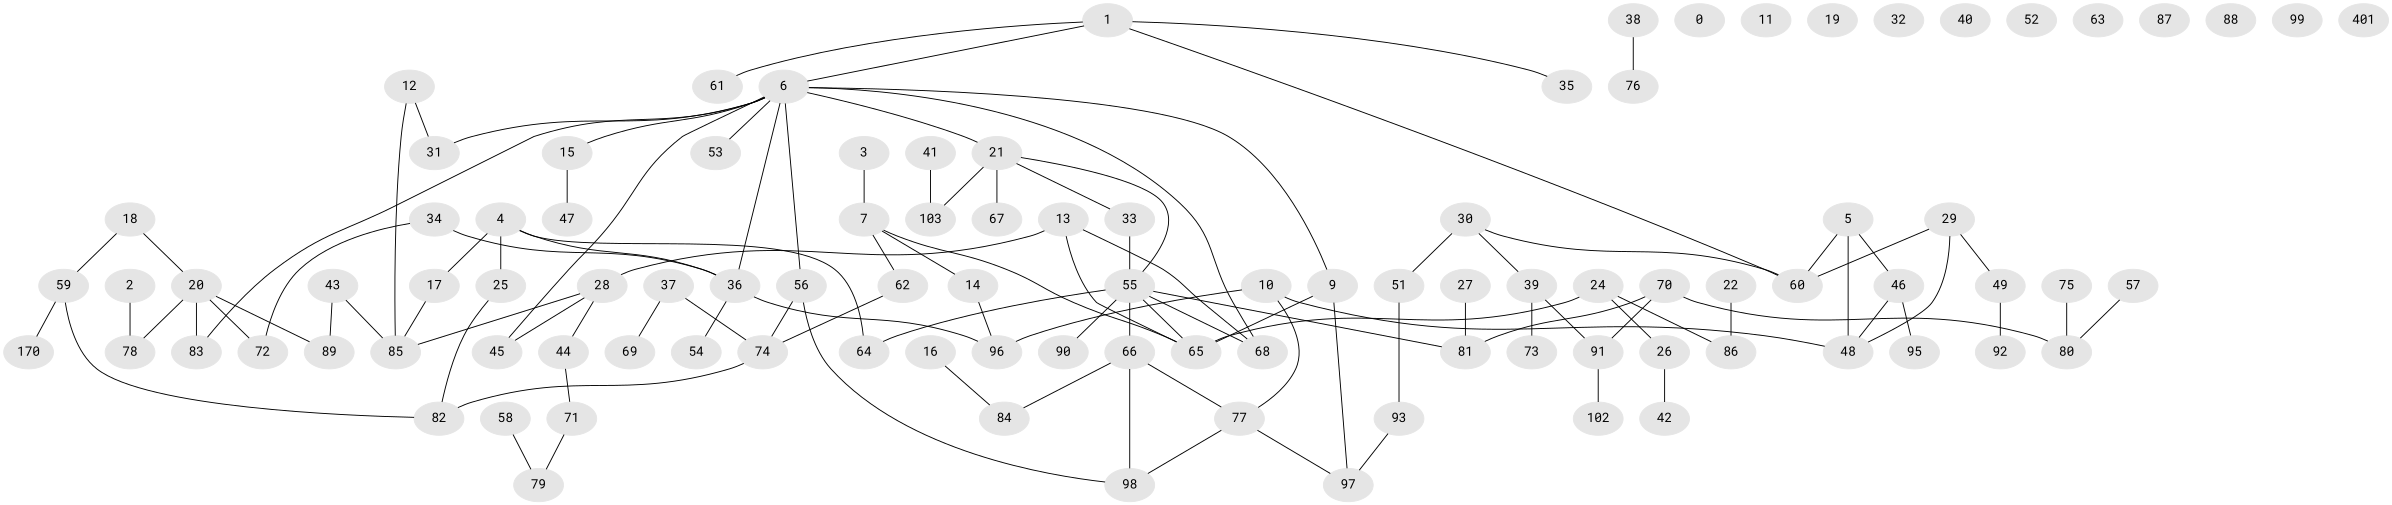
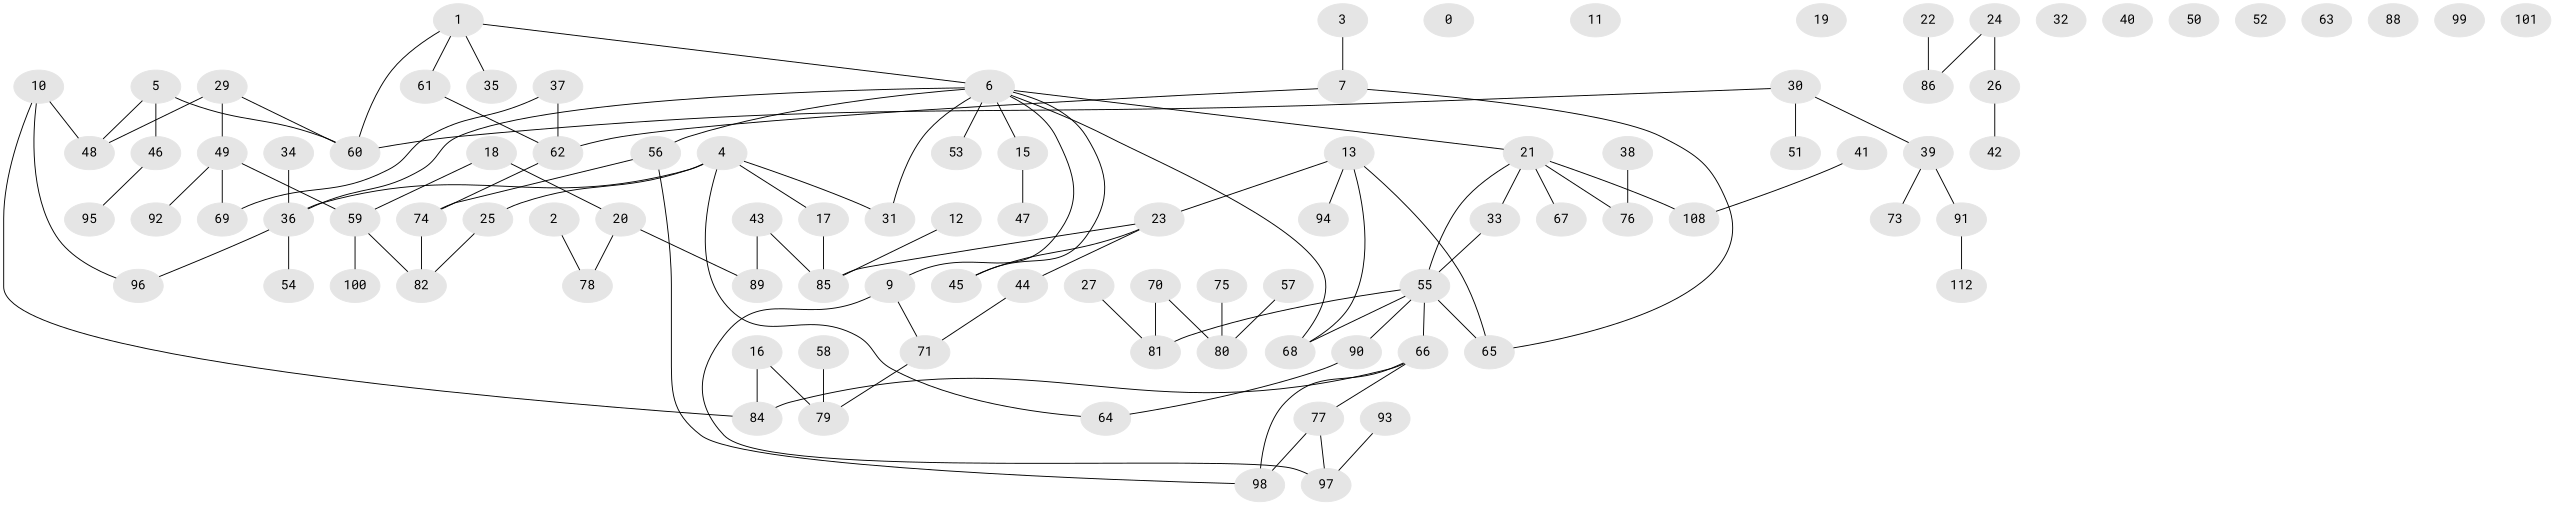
(2164, 20) -> none
none -> (2194, 20)
(2364, 20) -> (2526, 20)
(422, 120) -> (808, 184)
none -> (492, 120)
none -> (282, 183)
none -> (222, 186)
none -> (1578, 186)
(931, 219) -> (1694, 219)
none -> (1323, 219)
(602, 286) -> (1159, 219)
(973, 286) -> none
(993, 310) -> (1214, 398)
(1635, 315) -> none
(1264, 319) -> (907, 319)
(1425, 320) -> none
(720, 322) -> (558, 120)
(1869, 325) -> none
(29, 352) -> (355, 286)
(196, 352) -> none
(263, 352) -> none
(1399, 352) -> none
(1299, 360) -> (266, 369)
none -> (790, 385)
(1598, 419) -> (1962, 286)
